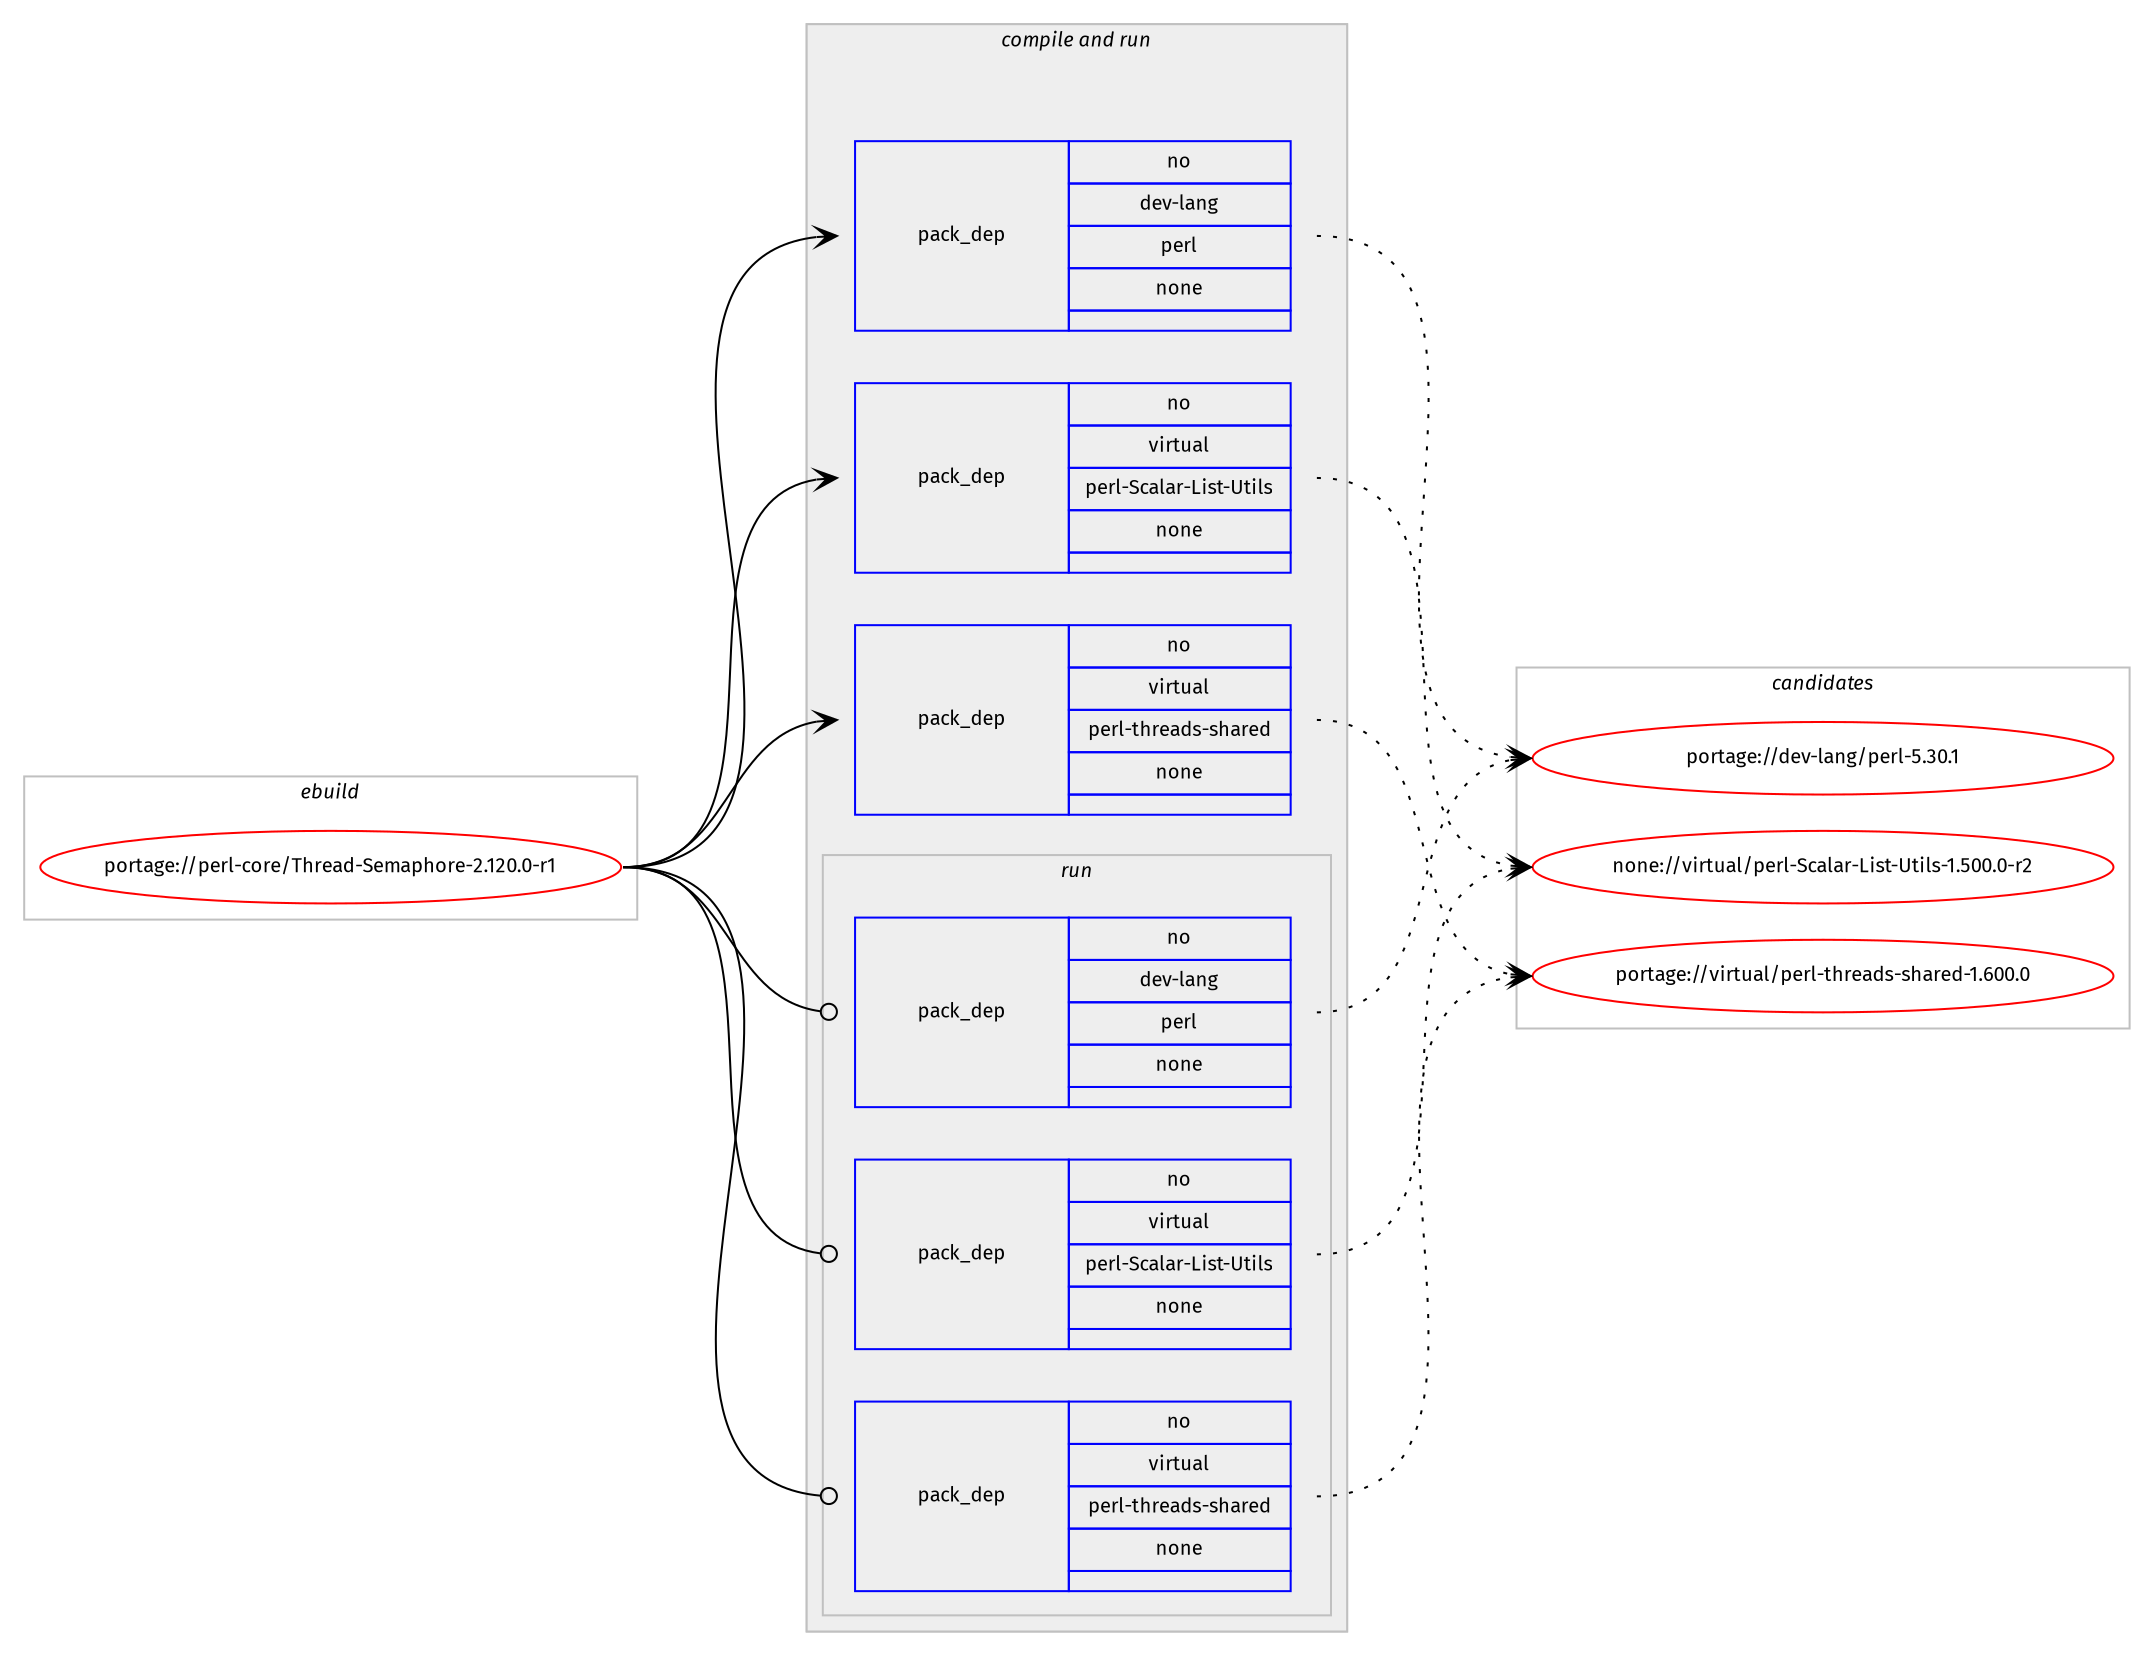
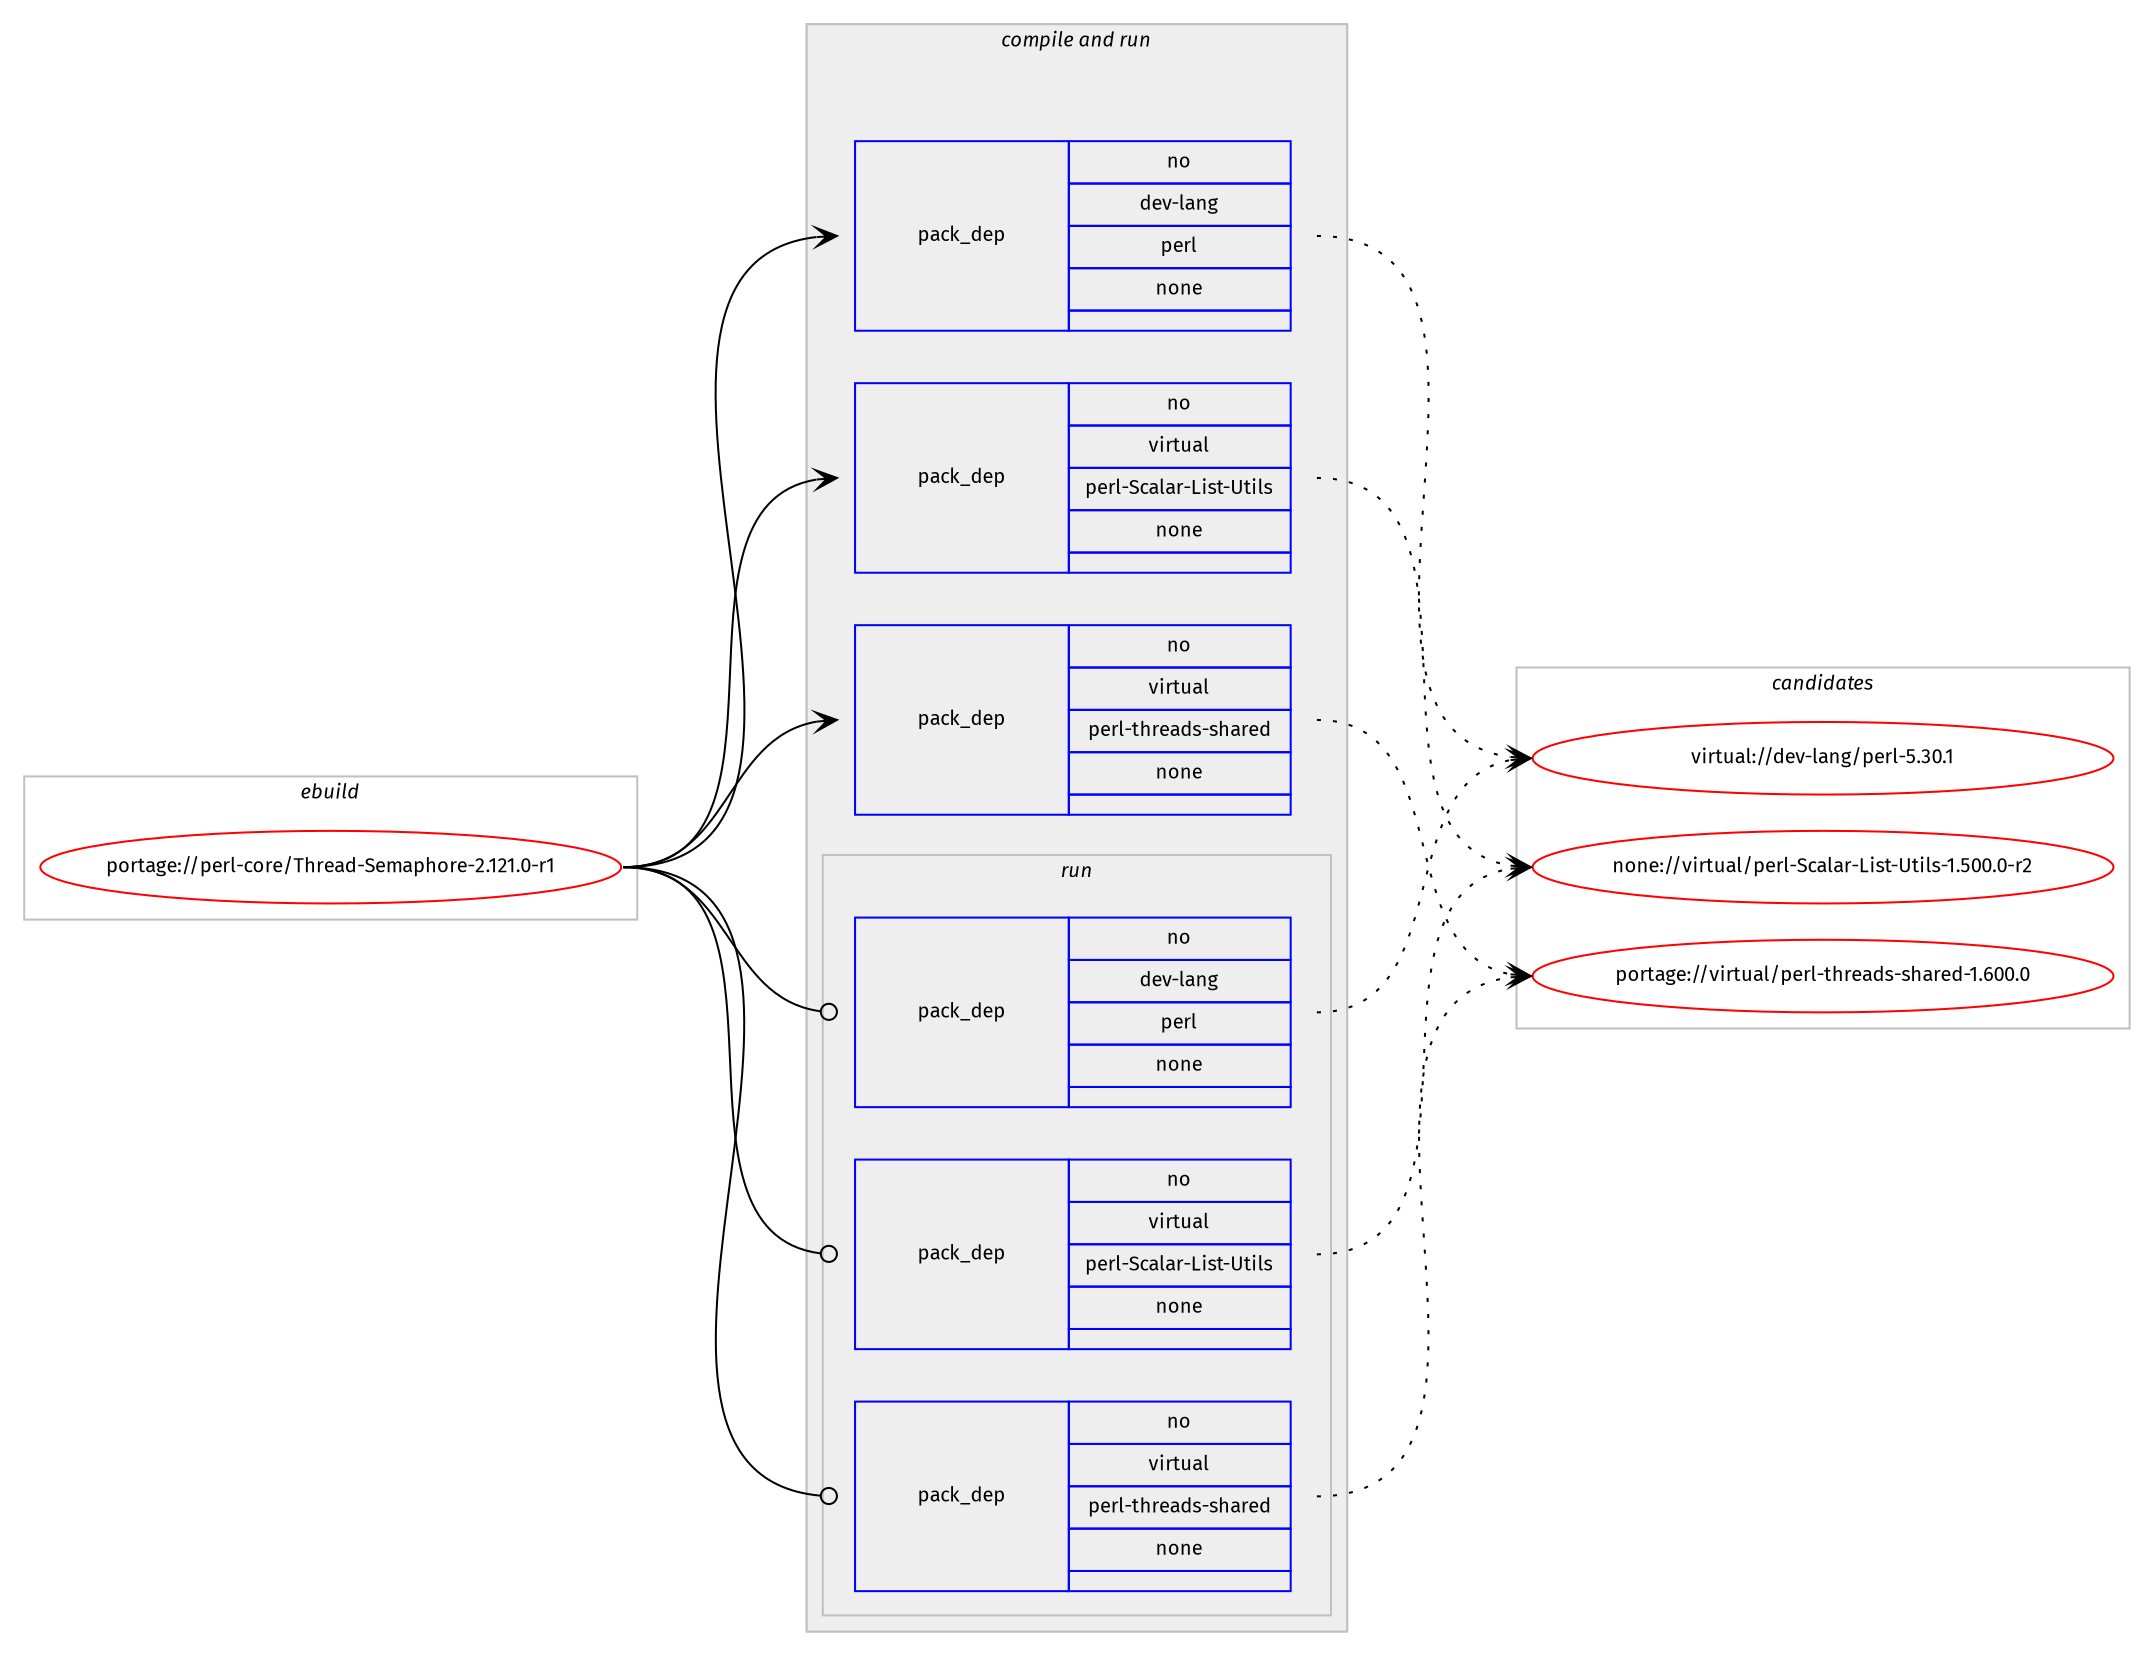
(1823, 758) -> (1823, 758)
(331, 867) -> (331, 867)
